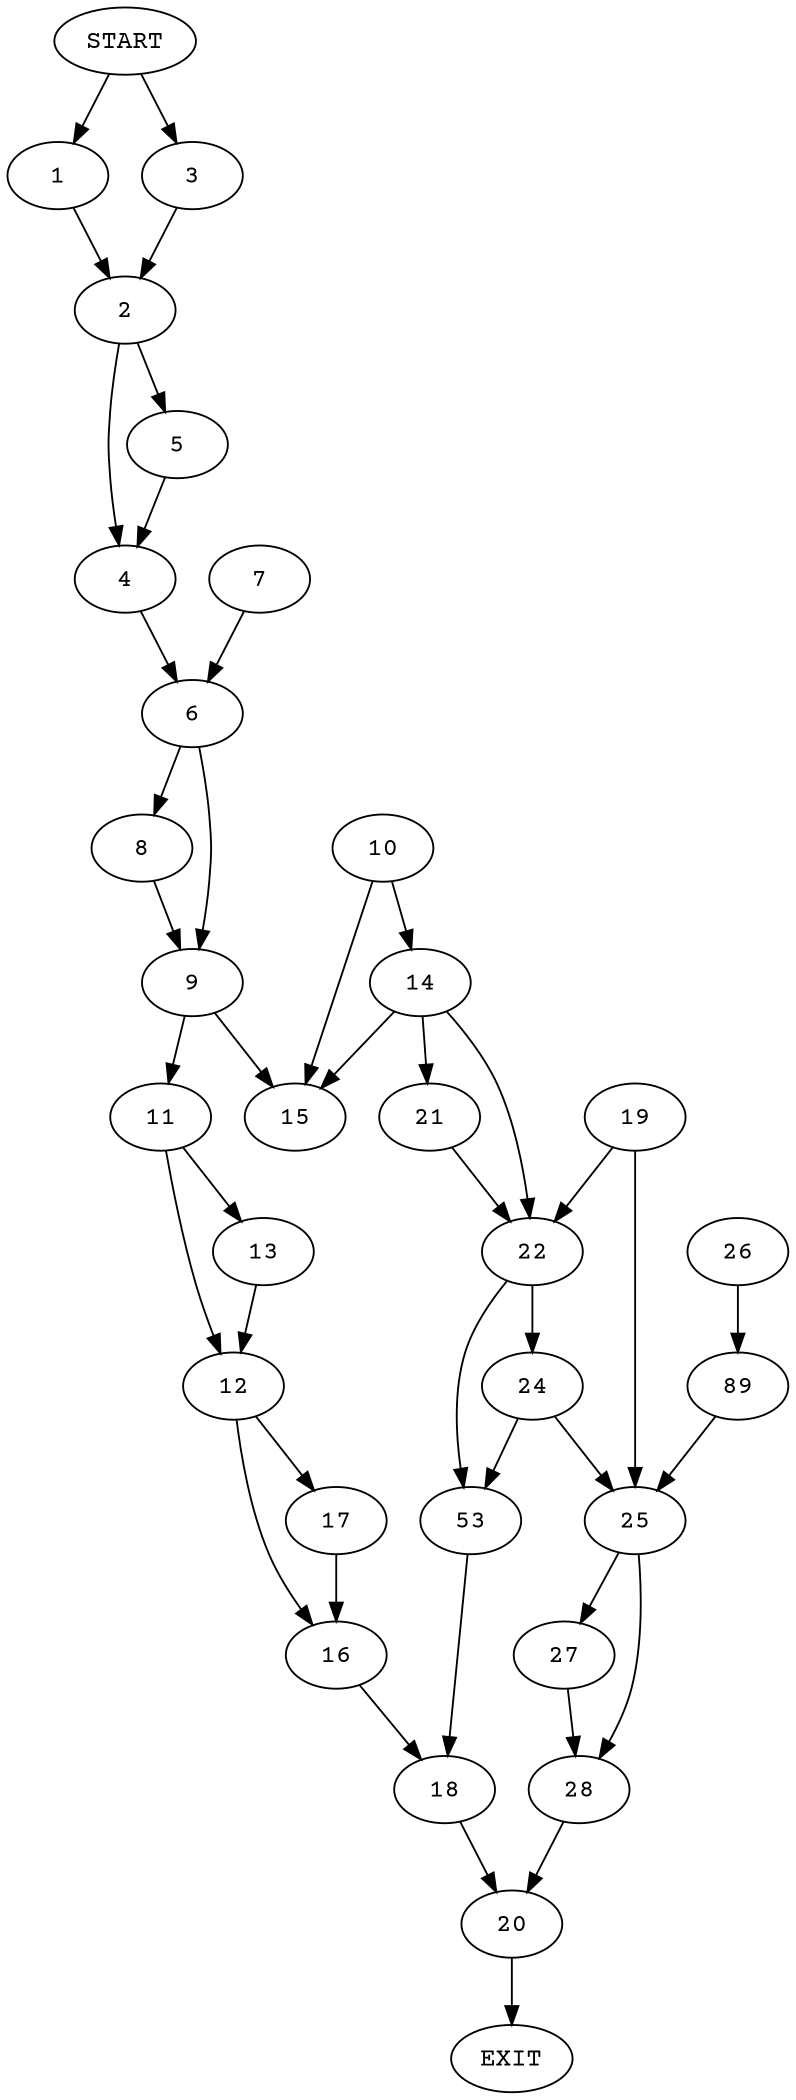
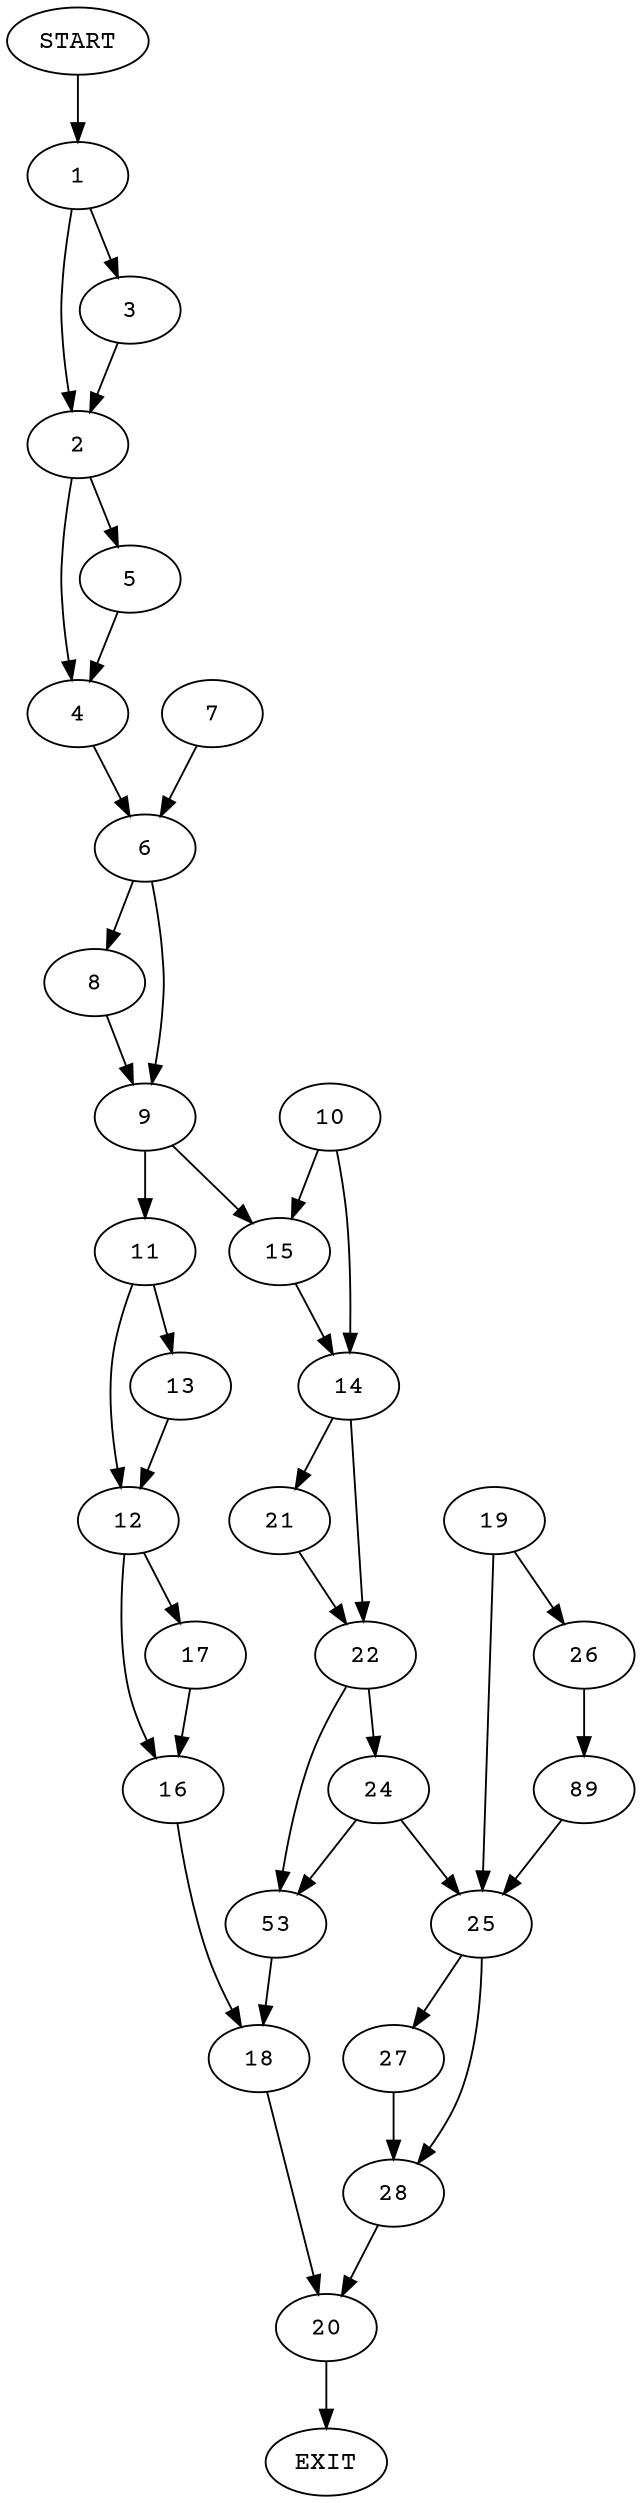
(155, 100) -> (101, 234)
(364, 1043) -> (310, 1310)
(590, 1177) -> (534, 1580)
